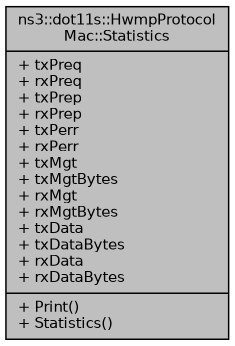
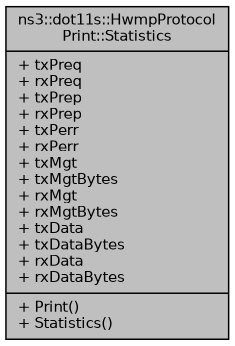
(117, 36) -> (117, 36)
